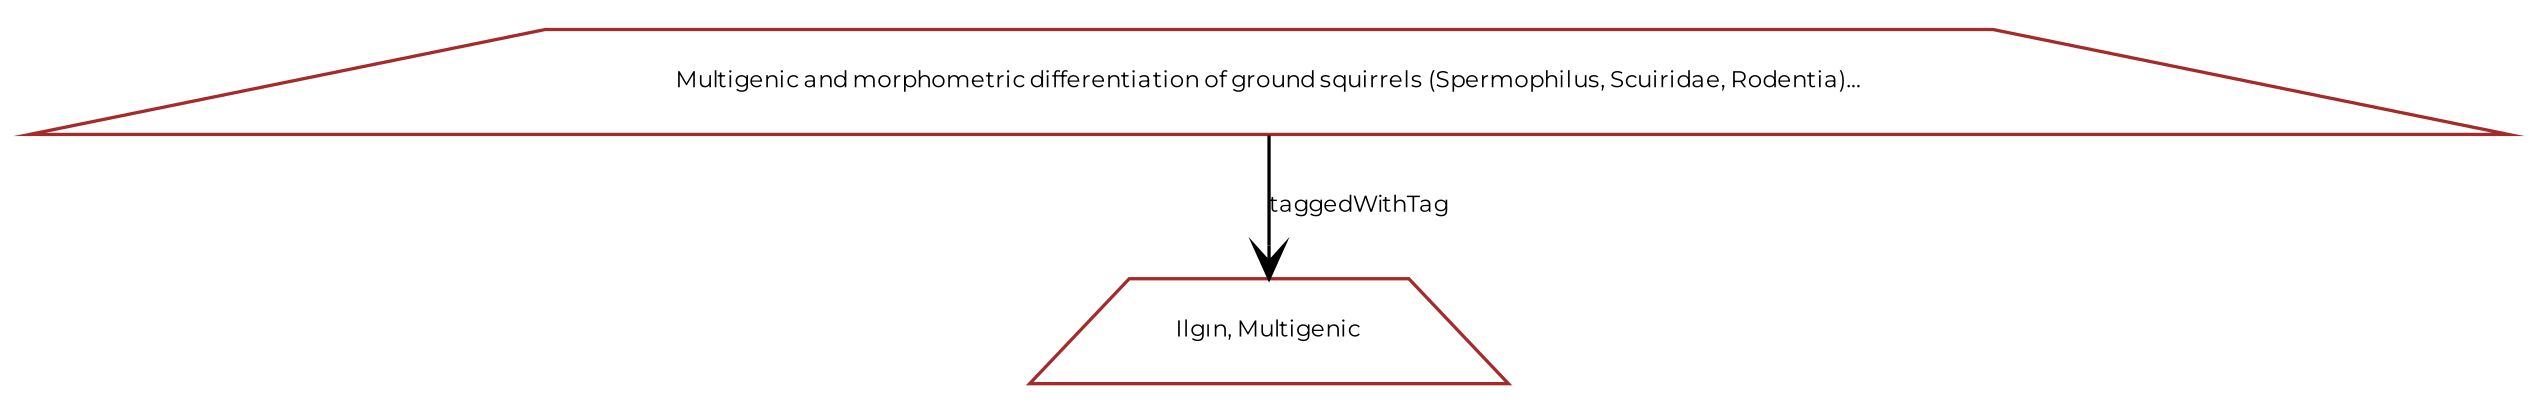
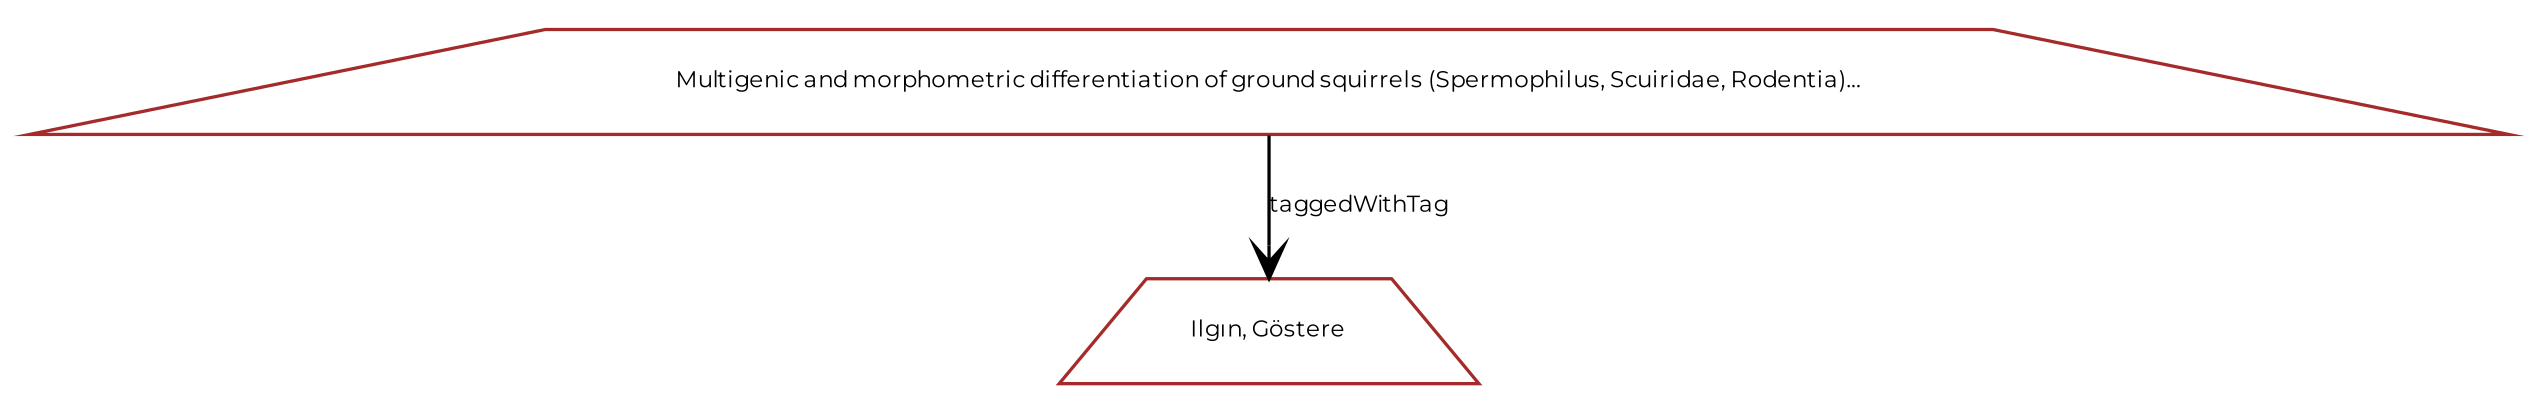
(1269, 331) -> (1269, 331)
